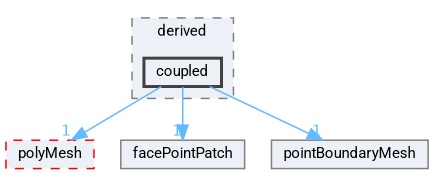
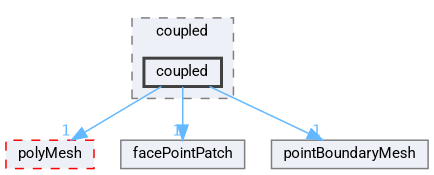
(183, 32) -> (183, 32)
